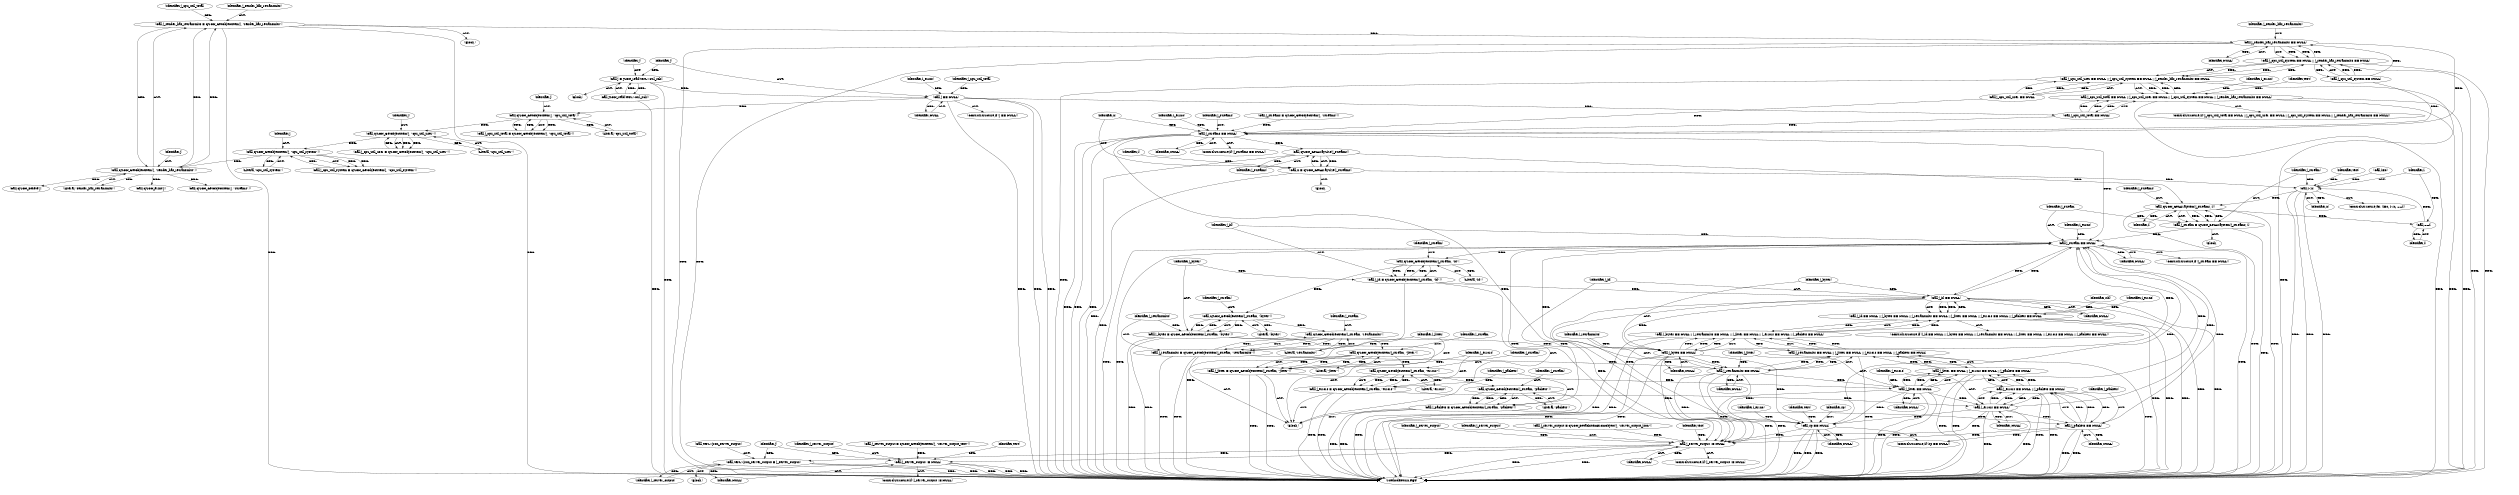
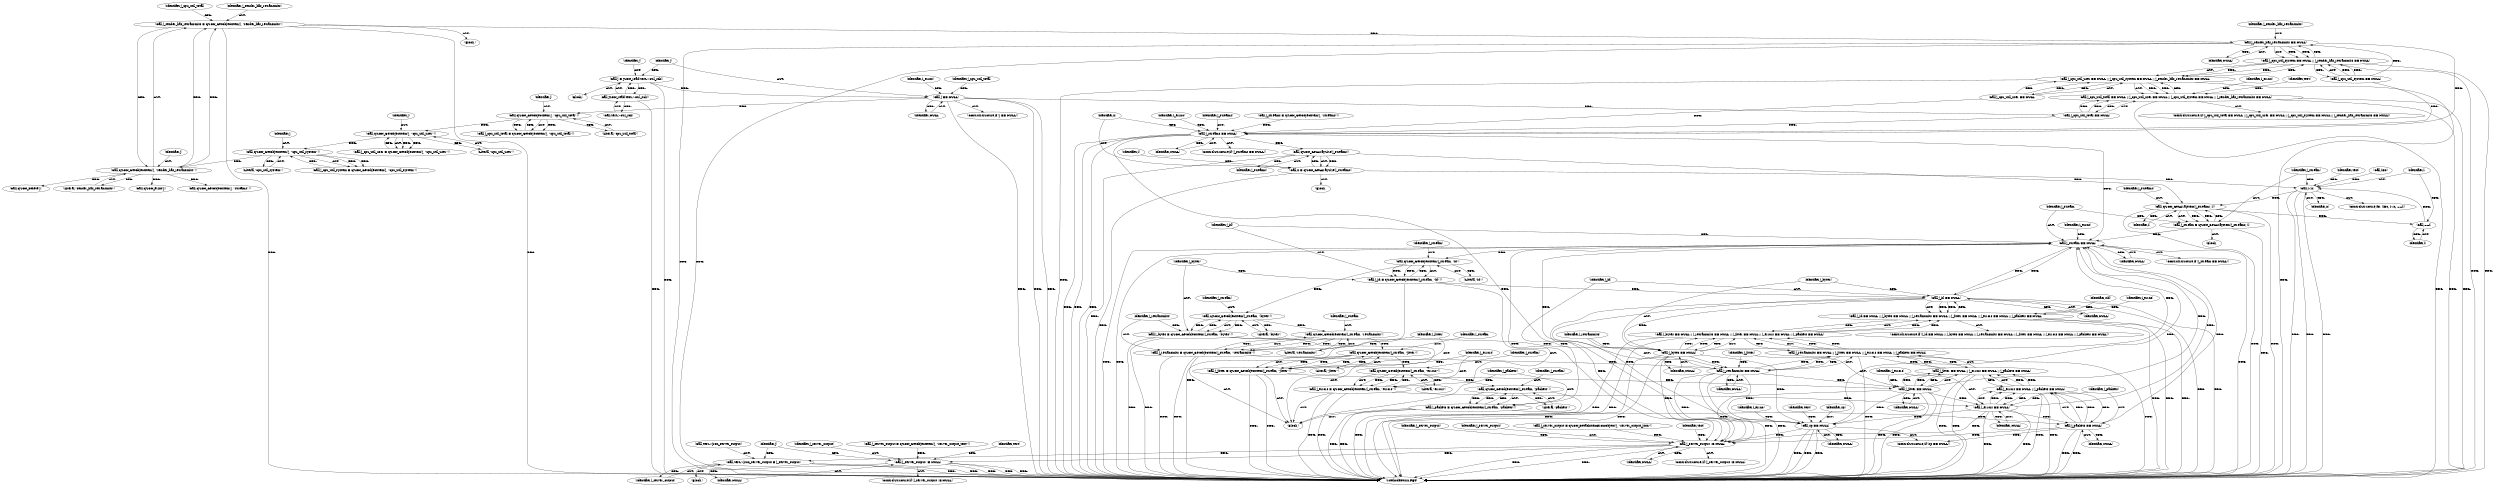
none -> (618, 116)
